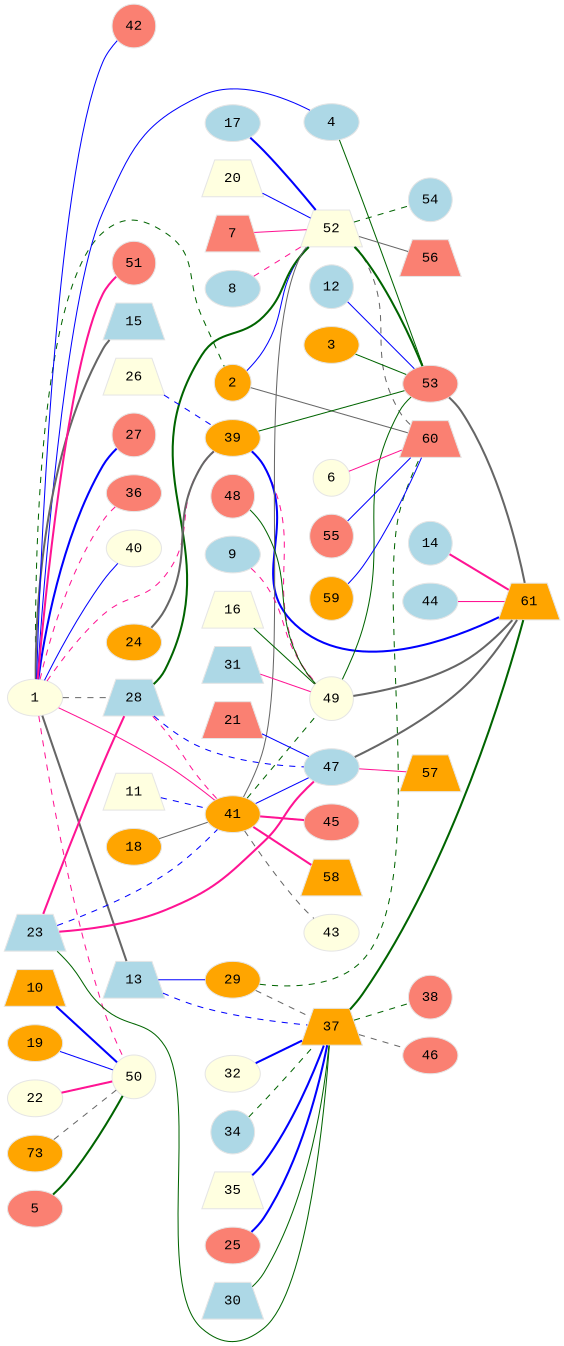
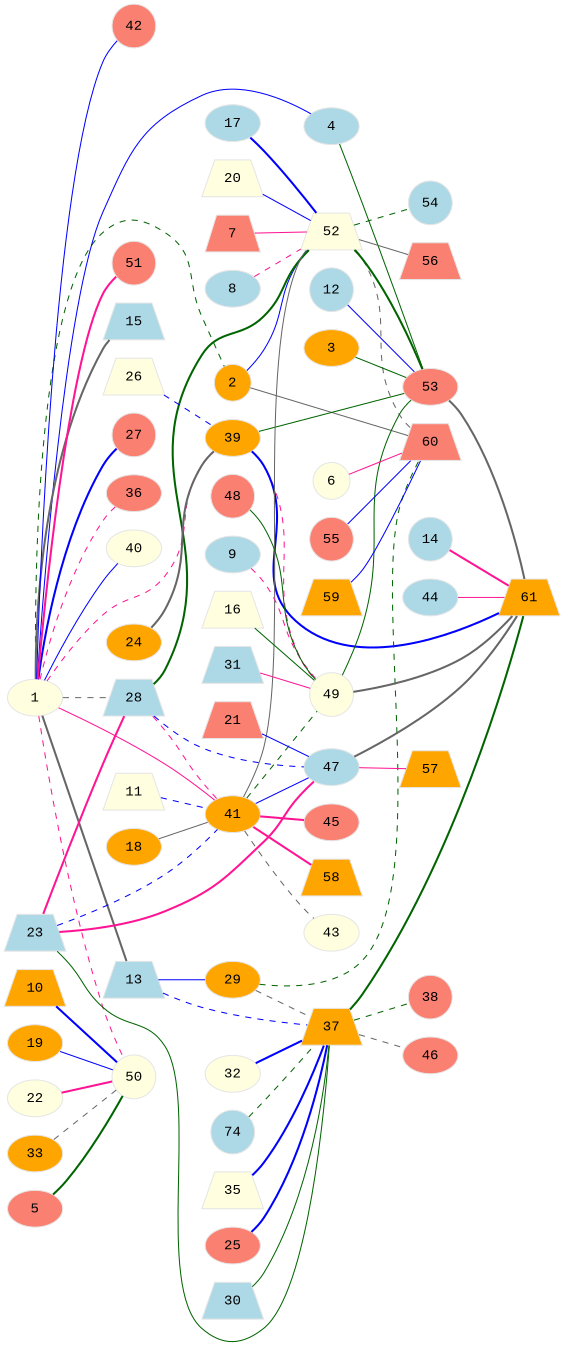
(332, 598) -> (332, 597)
(233, 1132) -> (233, 1132)
(35, 1154) -> (35, 1154)
